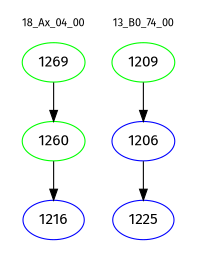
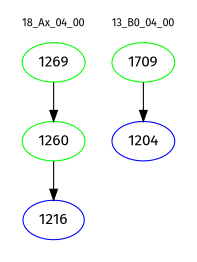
(143, 24) -> (143, 24)
(143, 62) -> (143, 62)
(143, 141) -> (143, 141)
(143, 220) -> none
